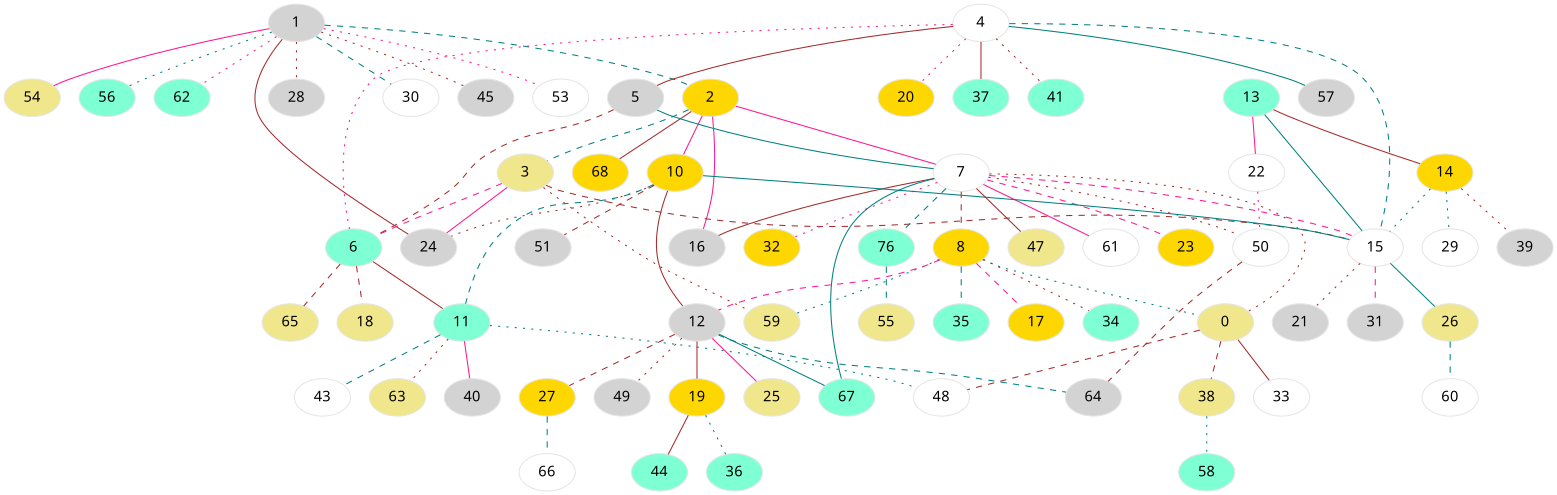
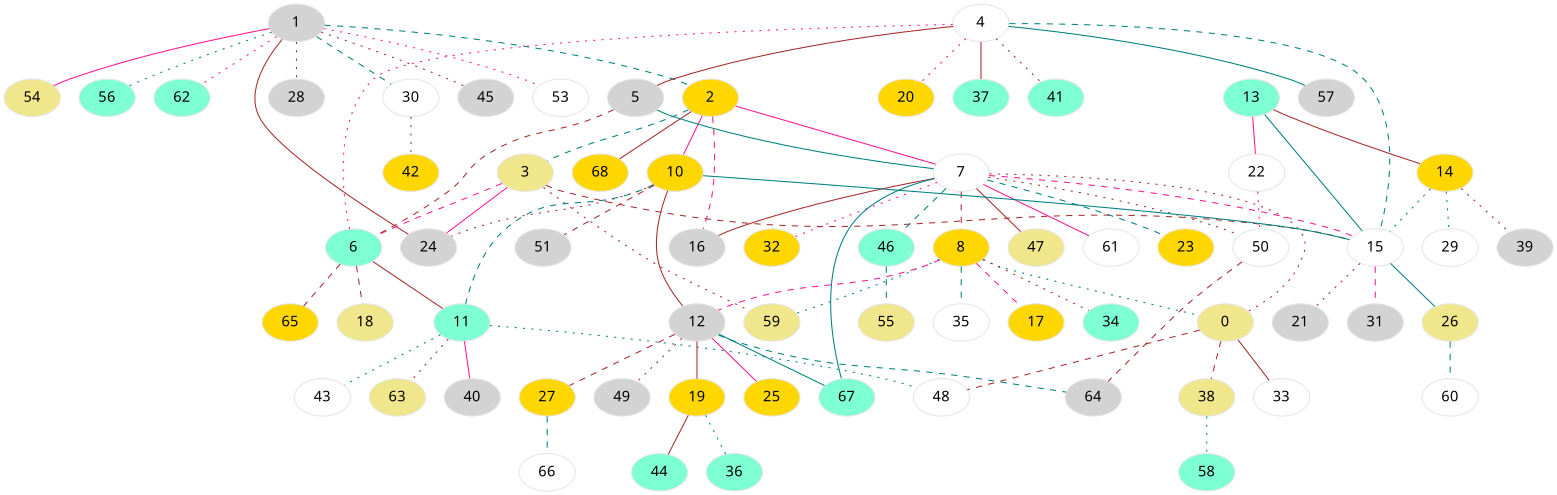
(714, 168) -> (714, 168)
none -> (411, 173)
(1046, 196) -> (1046, 196)
(886, 248) -> (886, 248)
(290, 322) -> (290, 322)
(961, 322) -> (961, 322)
(392, 360) -> (392, 360)
(772, 397) -> (772, 397)
